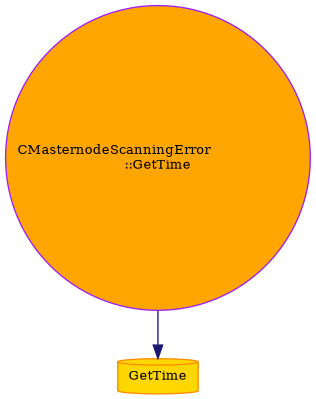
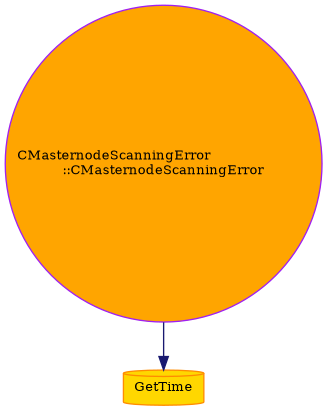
(158, 158) -> (164, 164)
